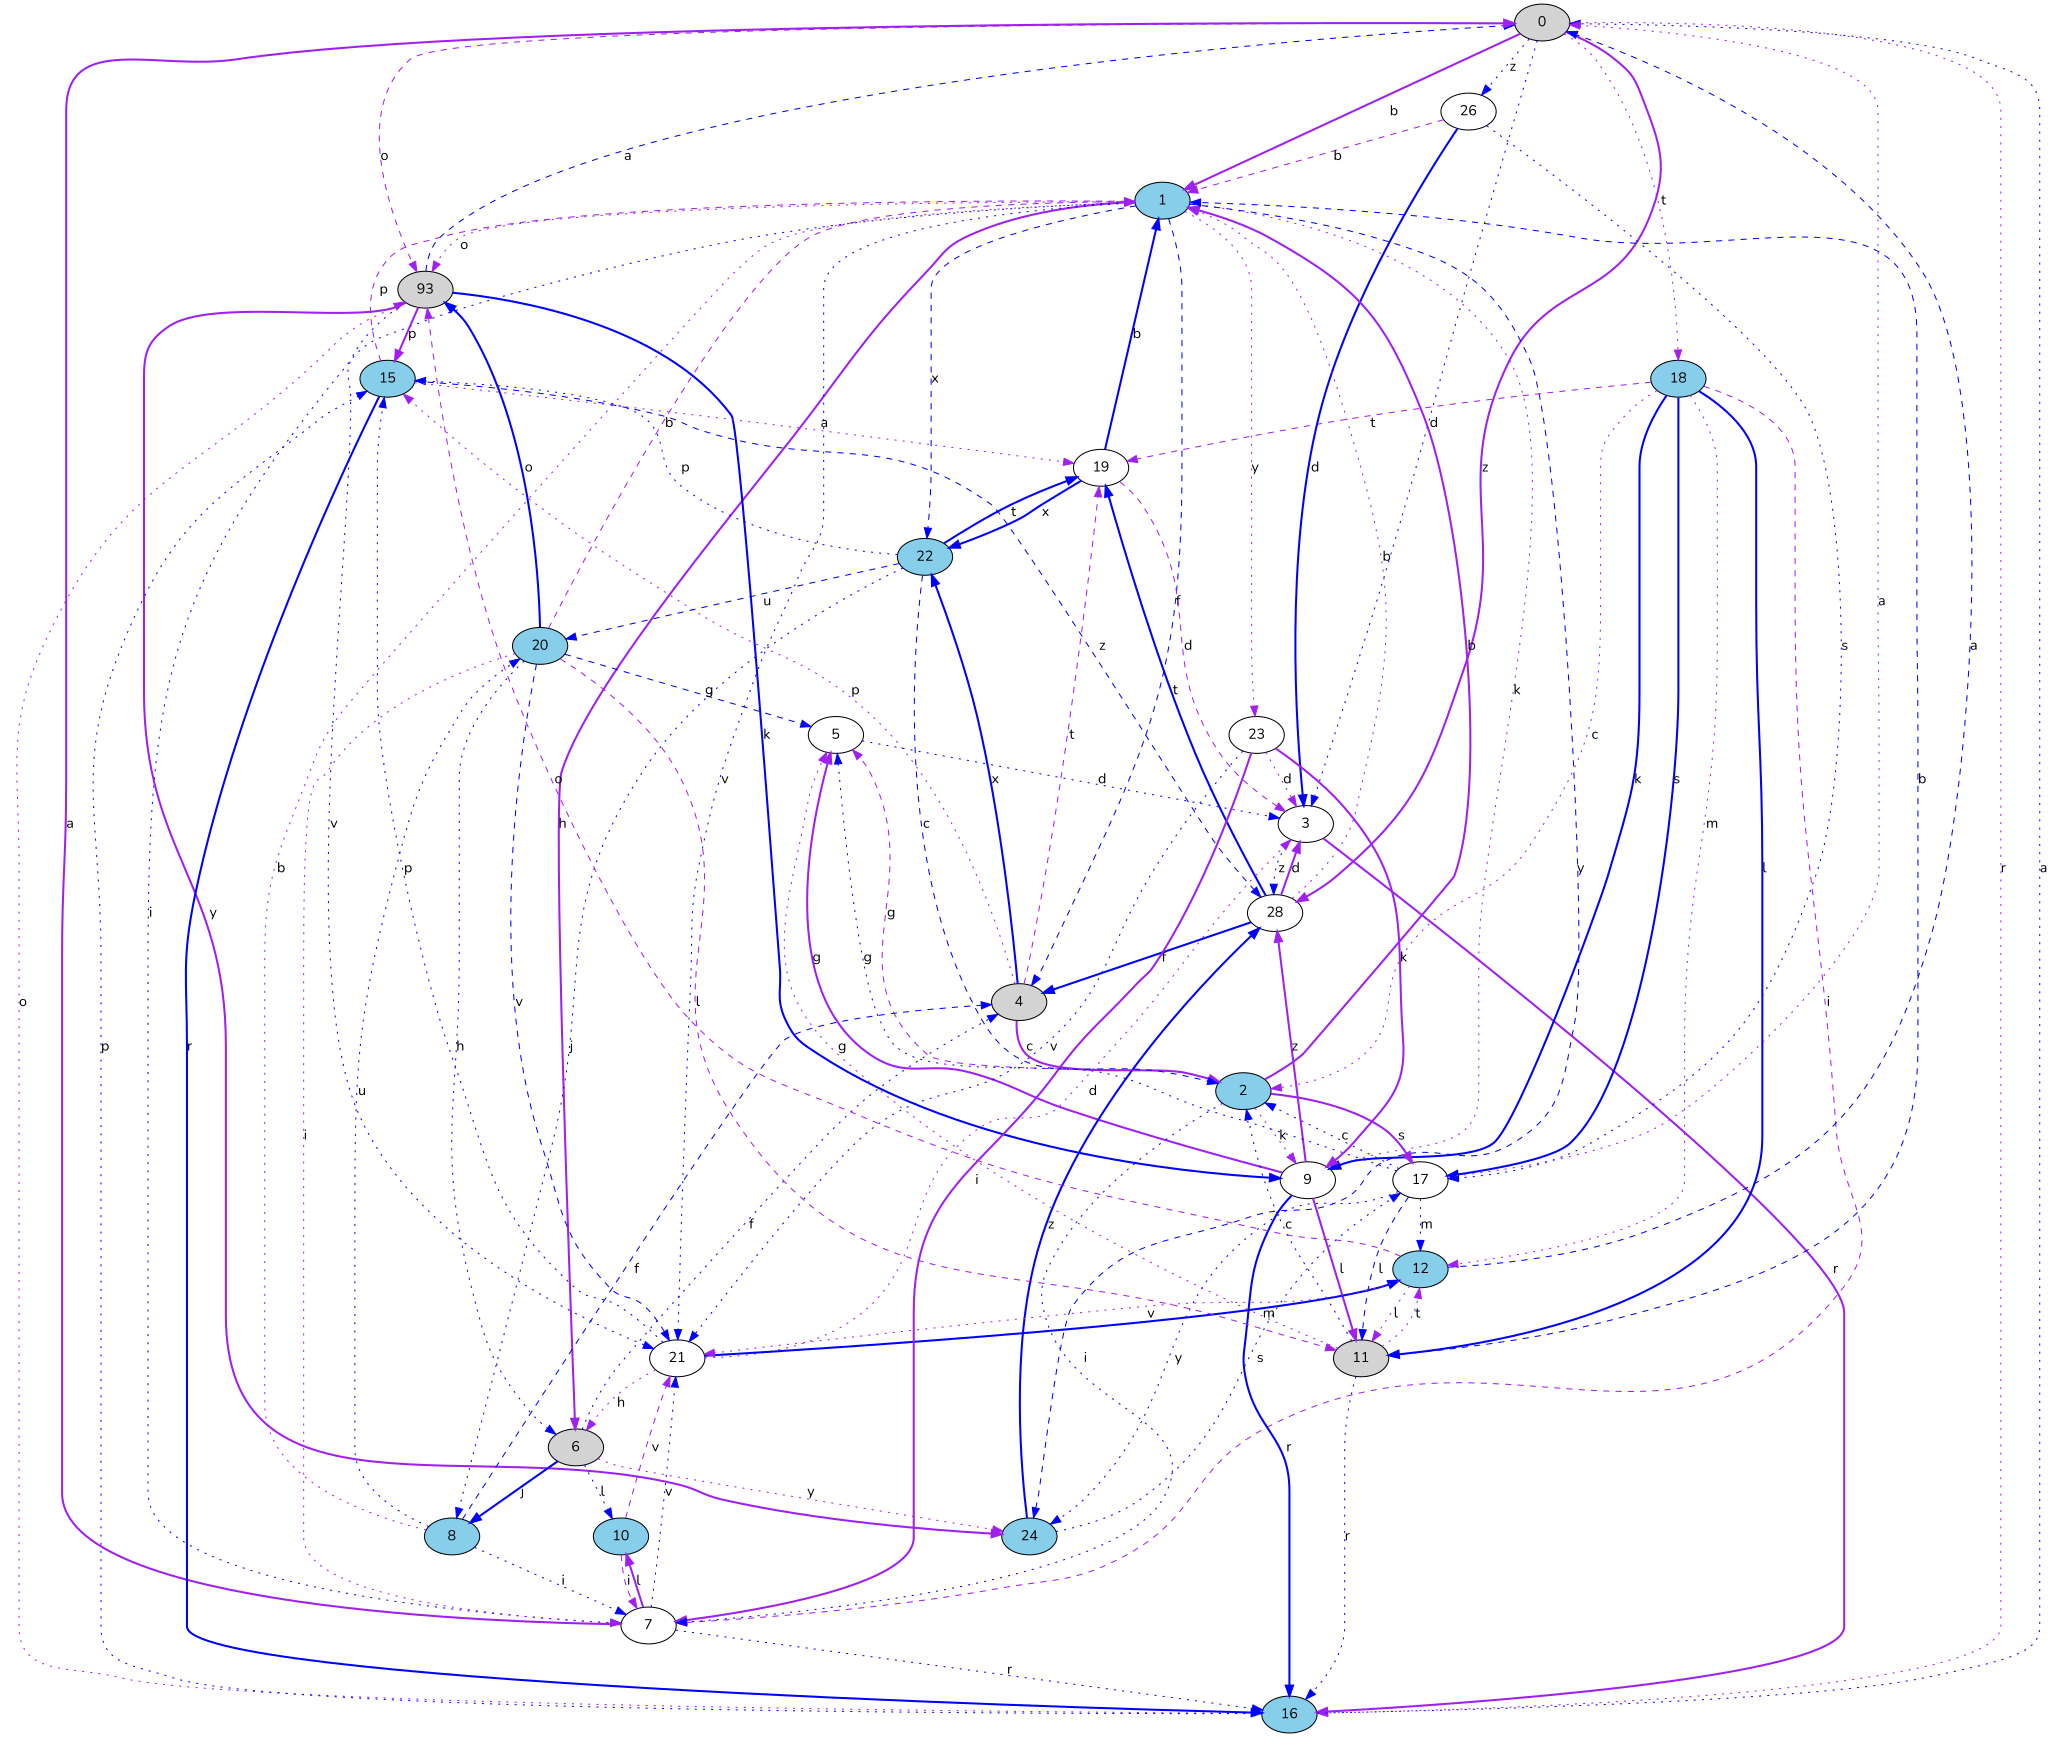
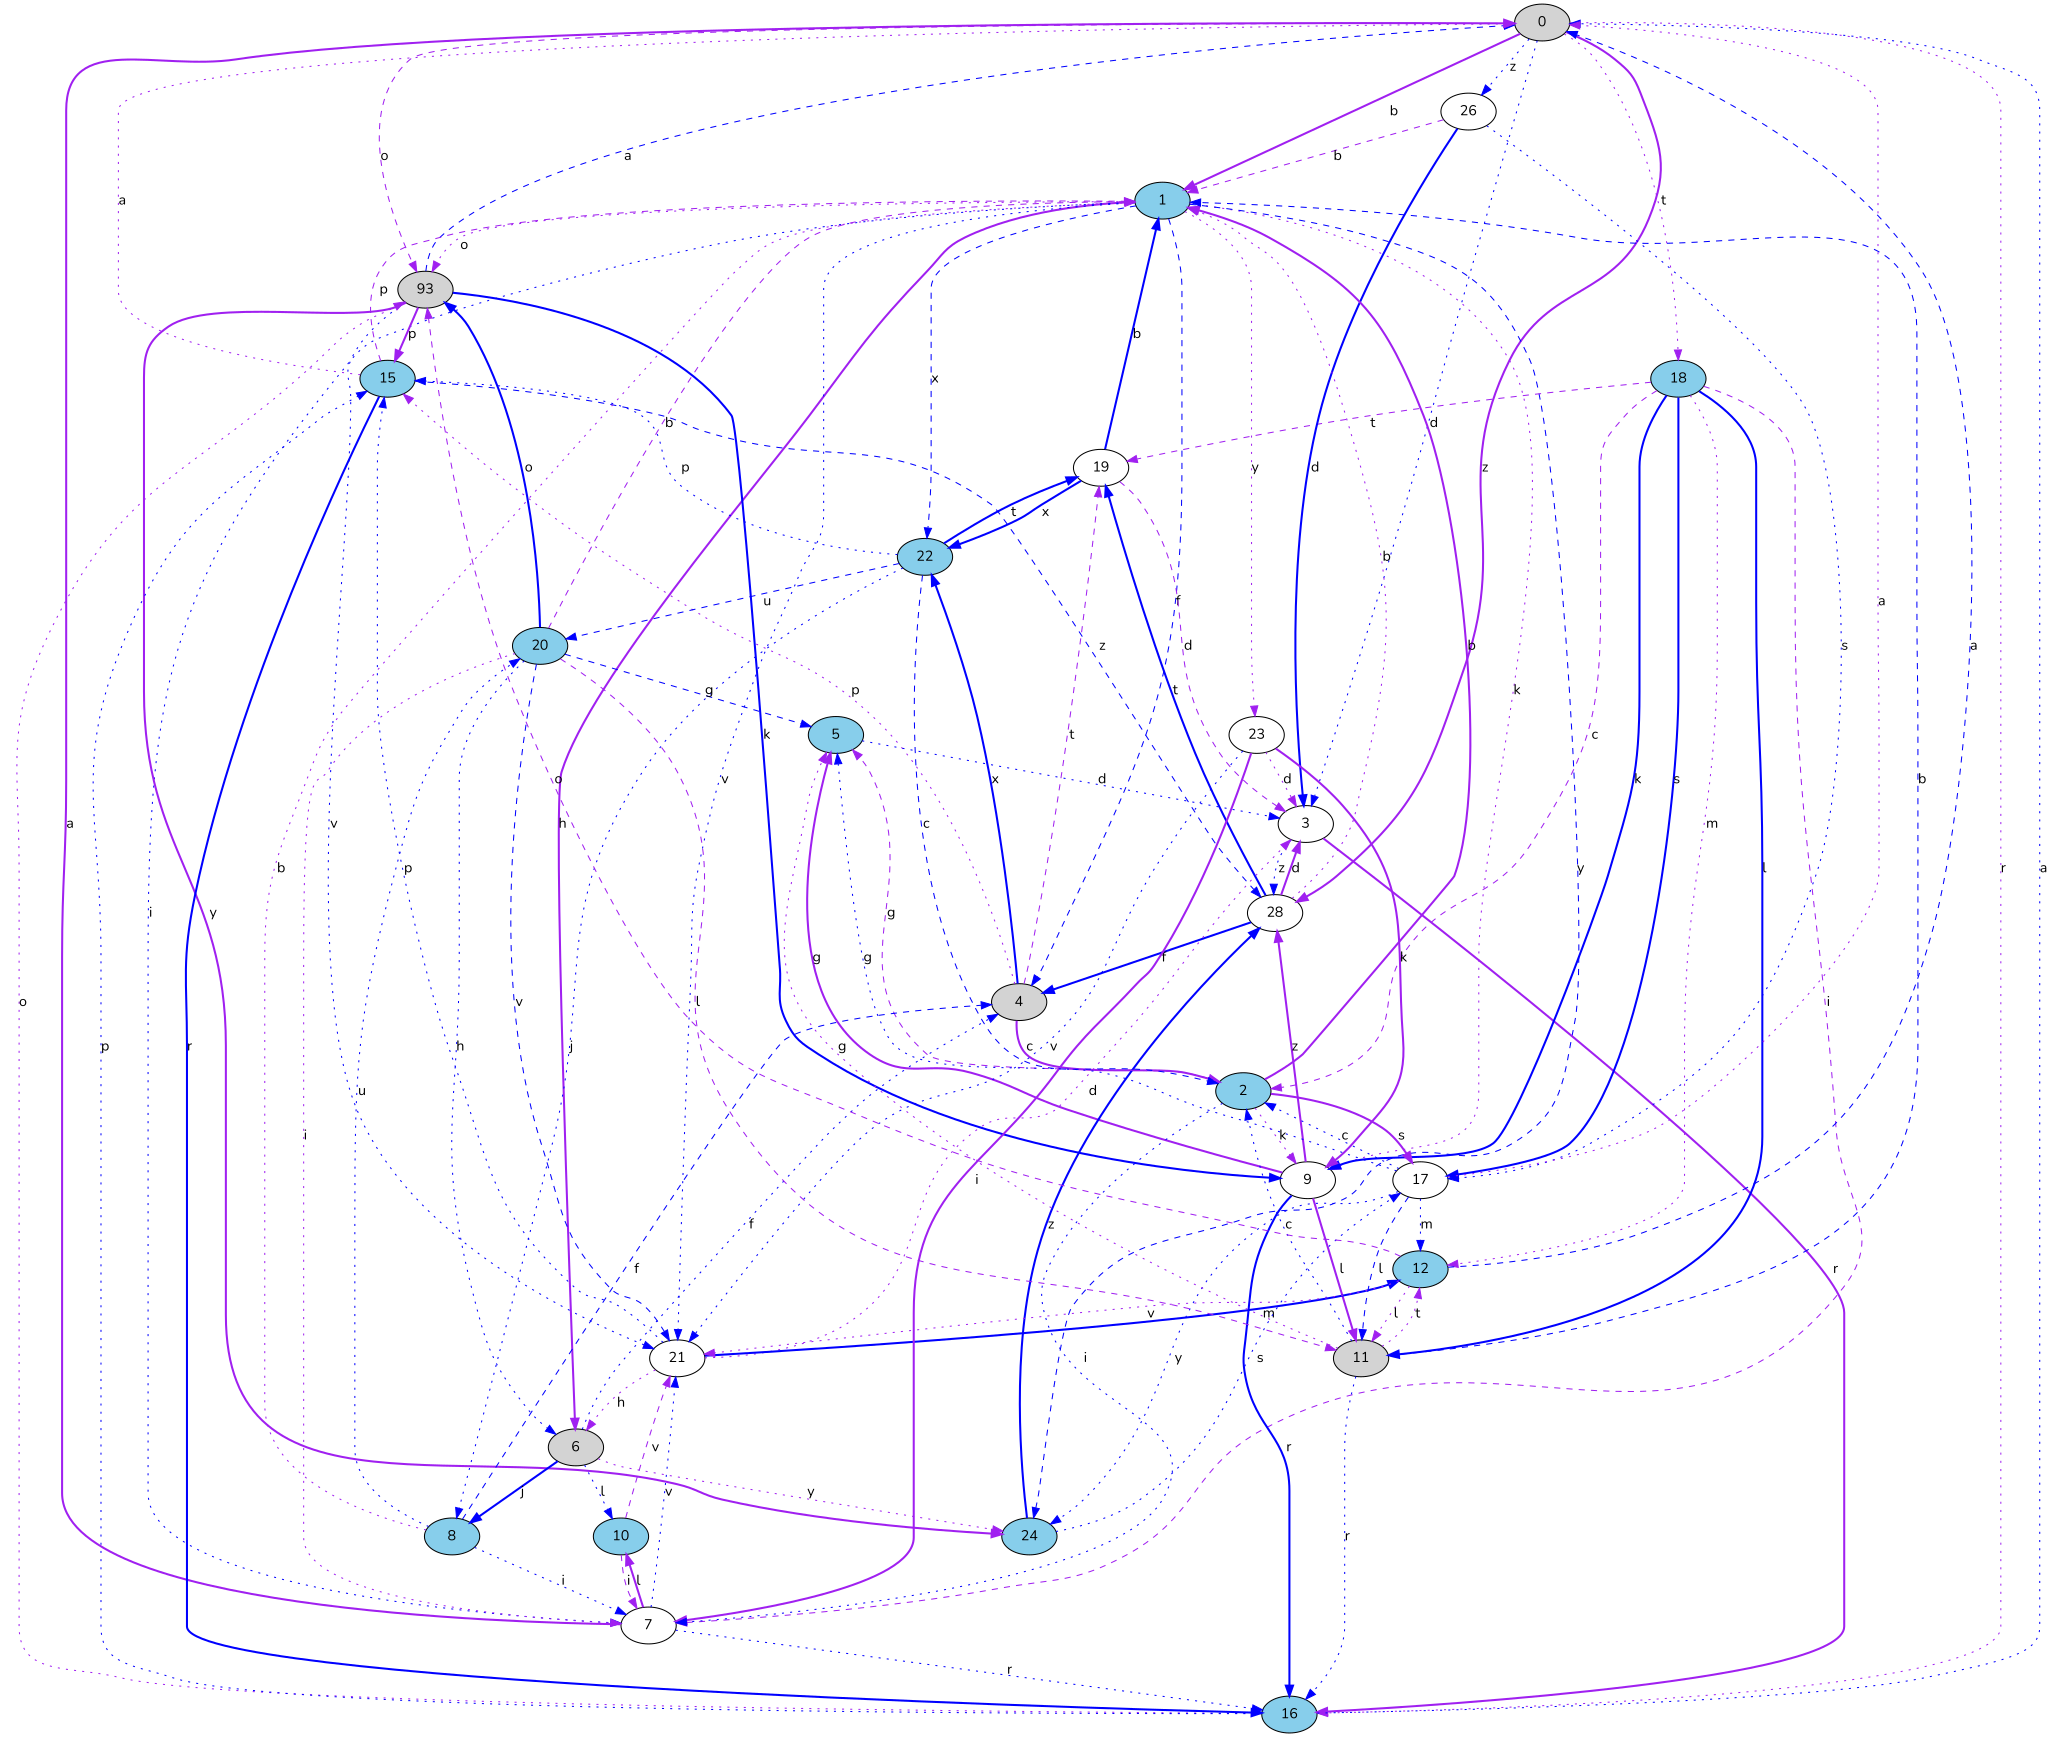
(739, 420) -> (585, 48)
(836, 735) -> (836, 735)
(1562, 792) -> (1562, 792)
